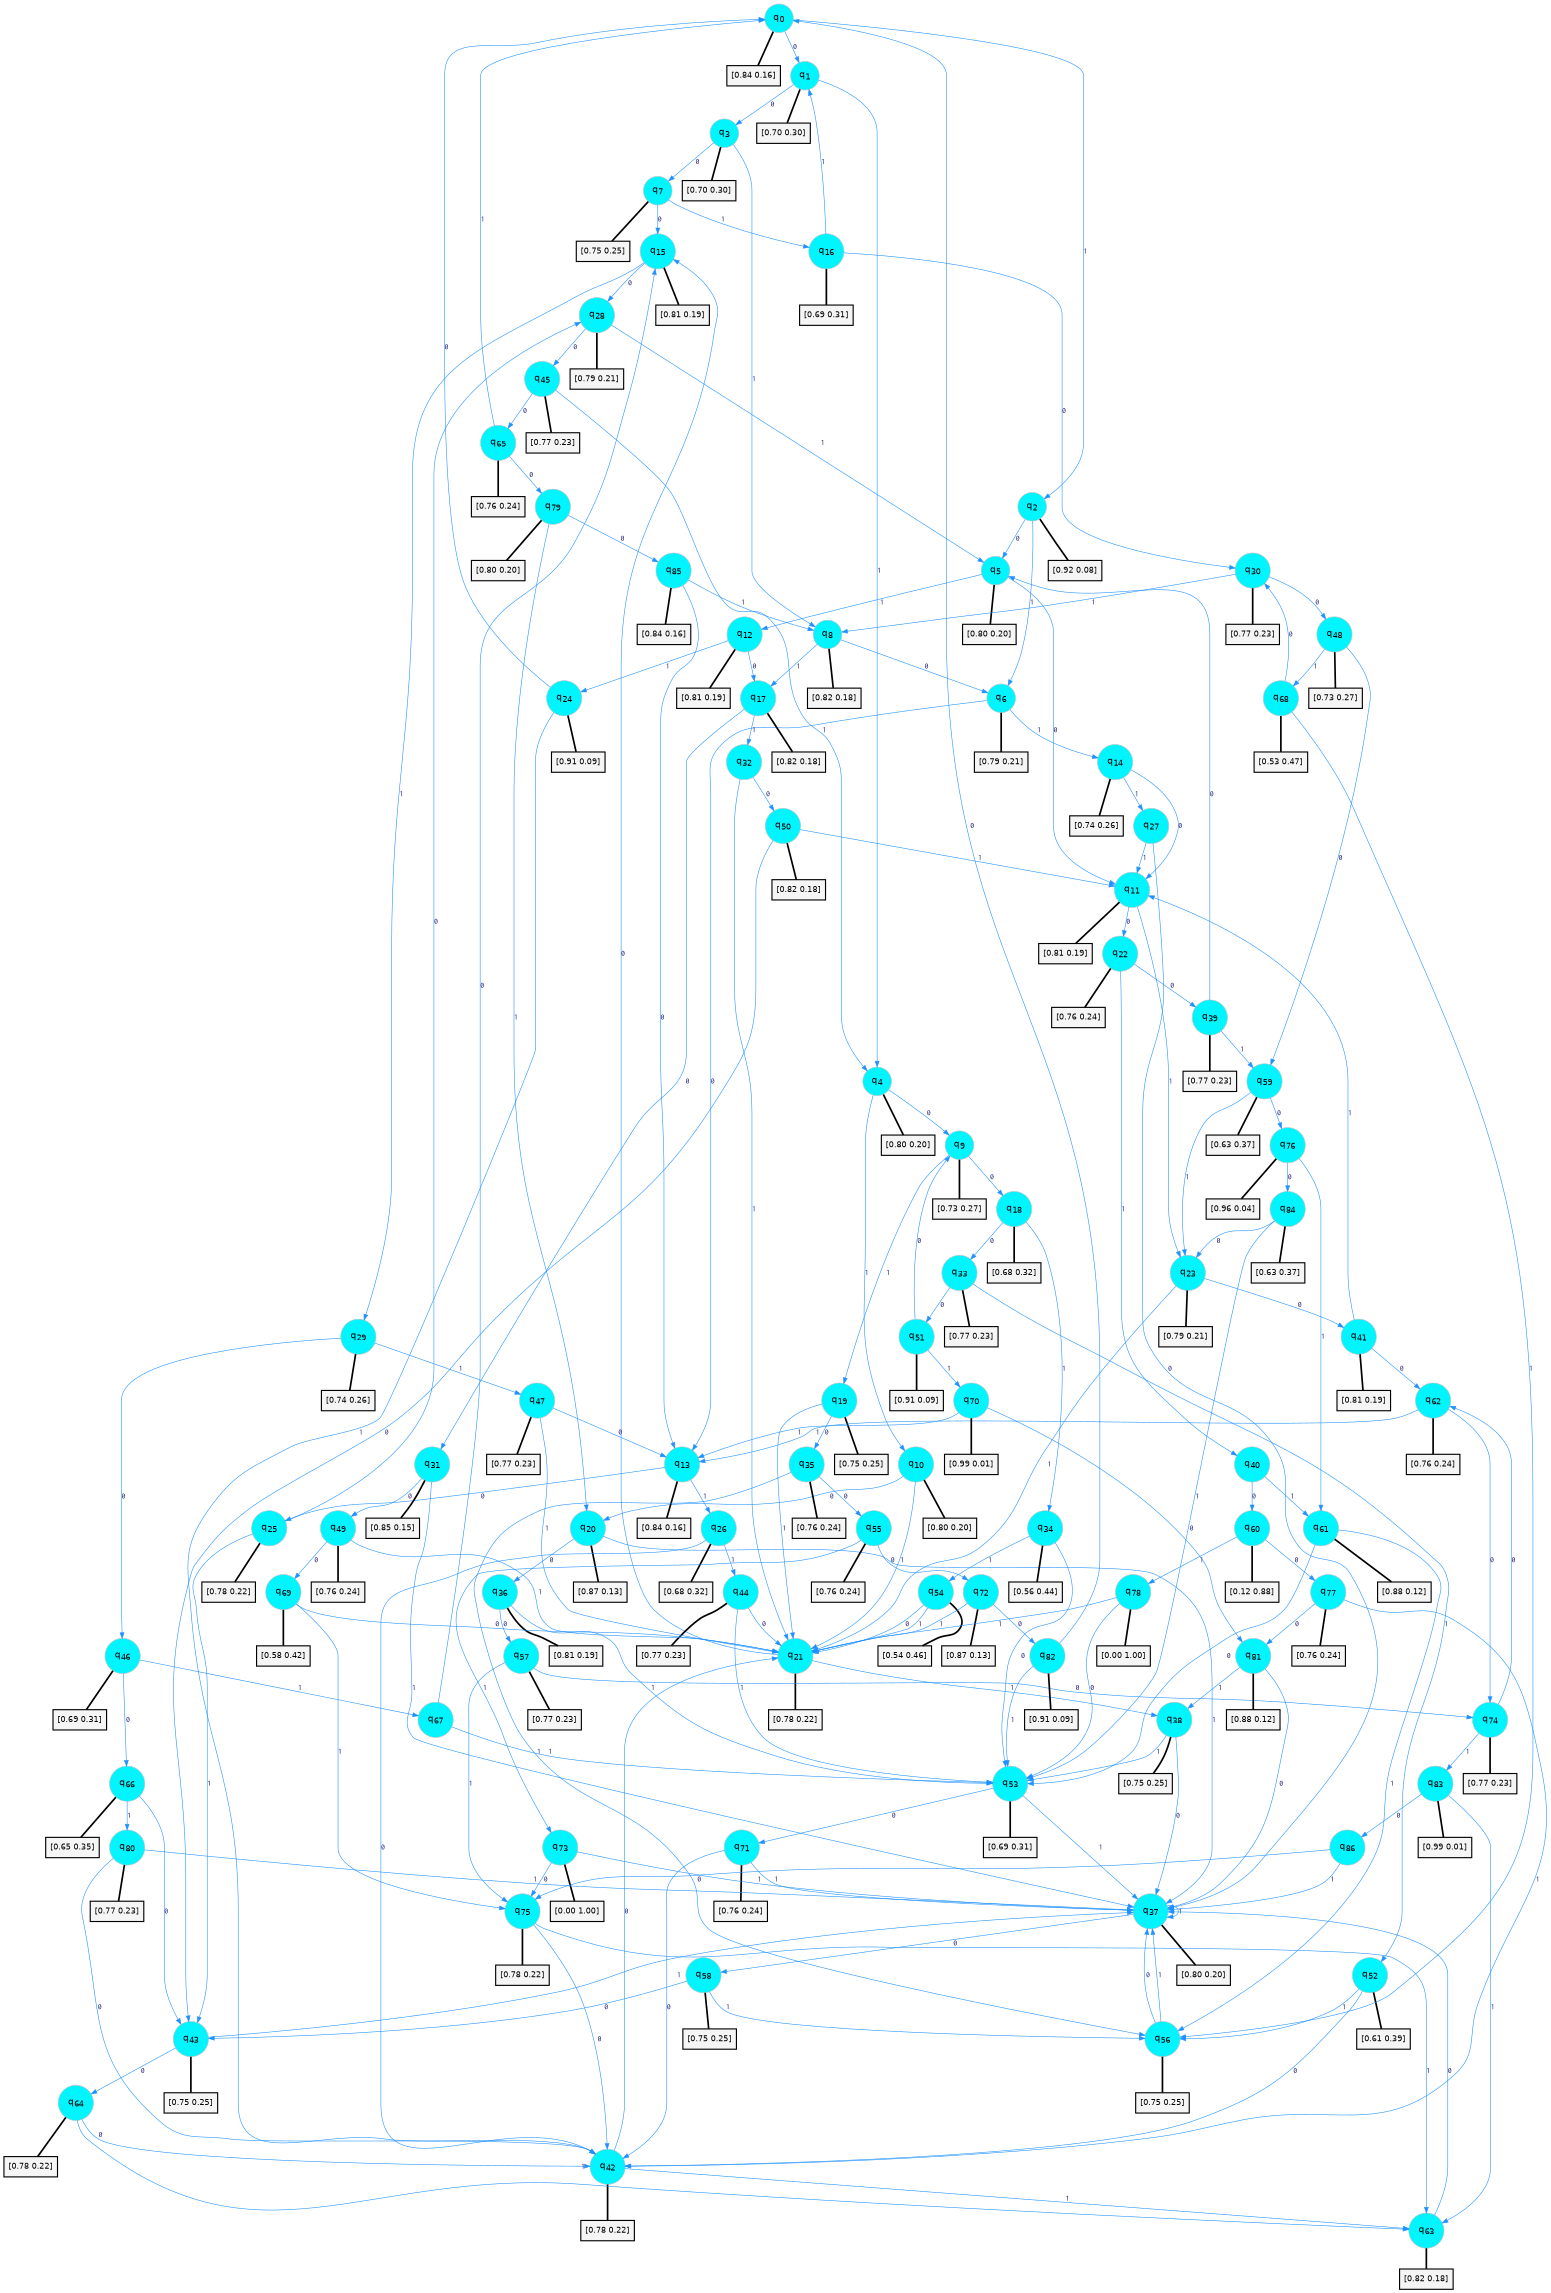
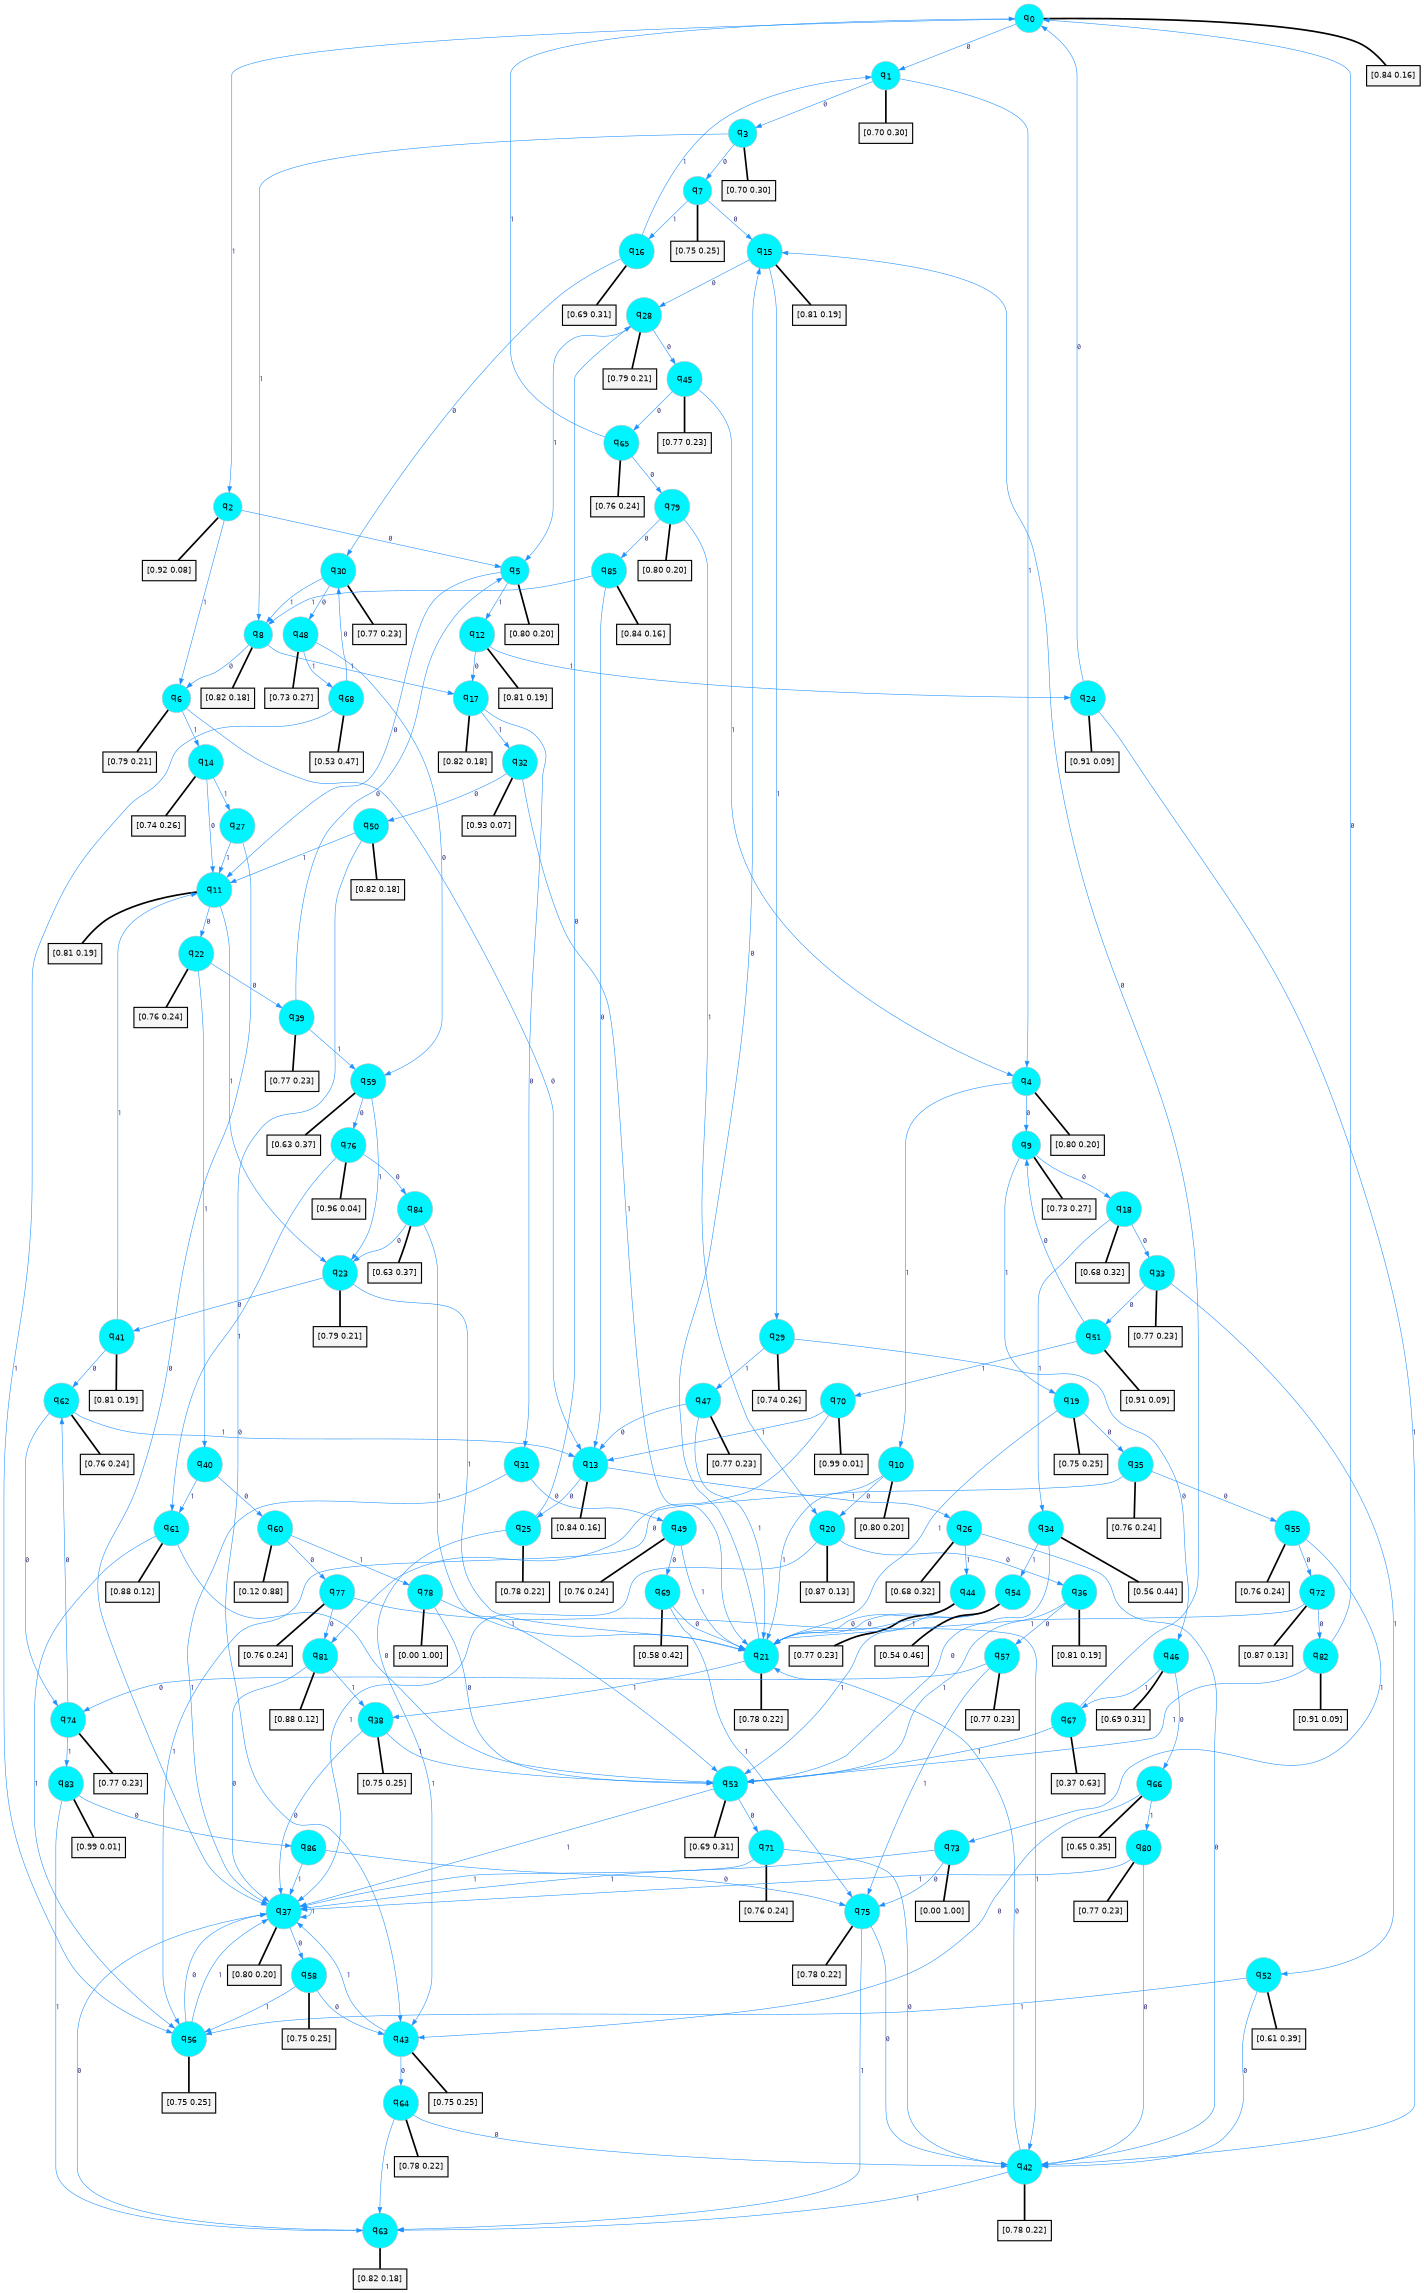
none -> (489, 826)
(393, 1528) -> none
none -> (1078, 1784)
